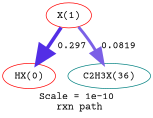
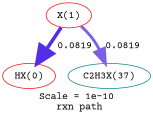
(69, 46) -> (72, 46)
(109, 76) -> (109, 76)
